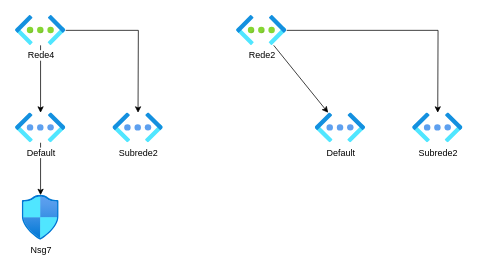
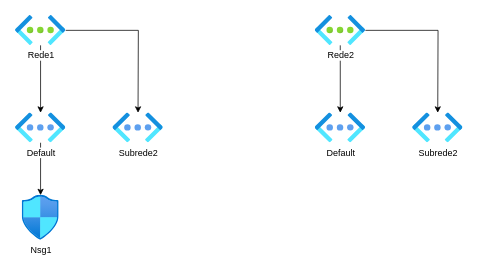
(262, 30) -> (341, 30)
(41, 56) -> (41, 56)
(41, 251) -> (41, 251)
